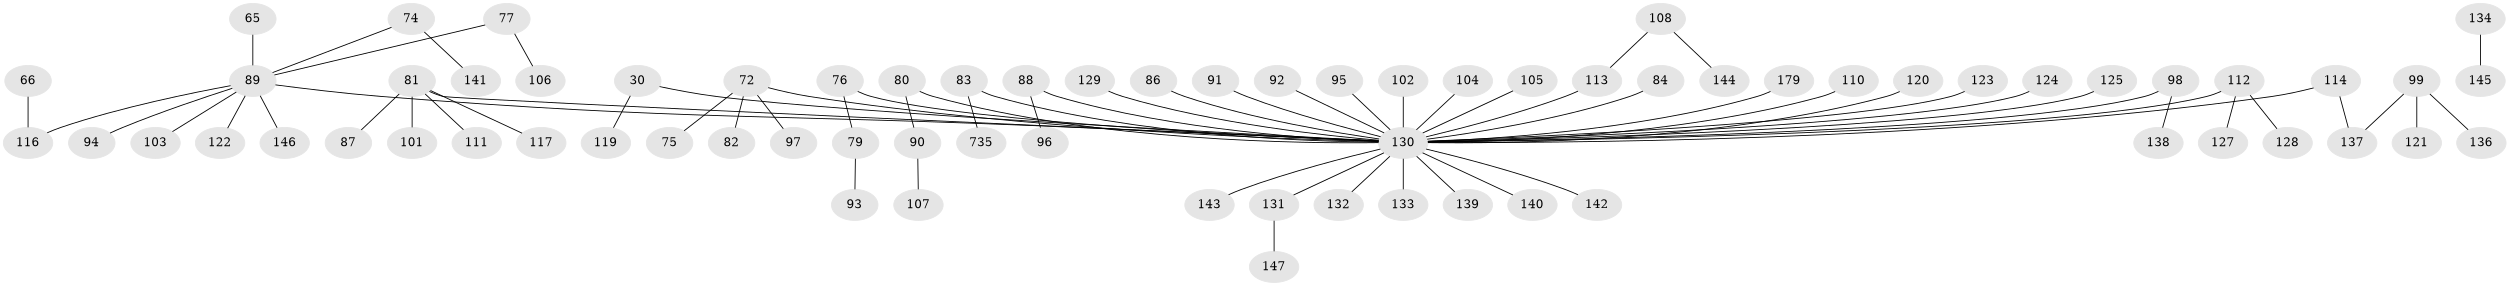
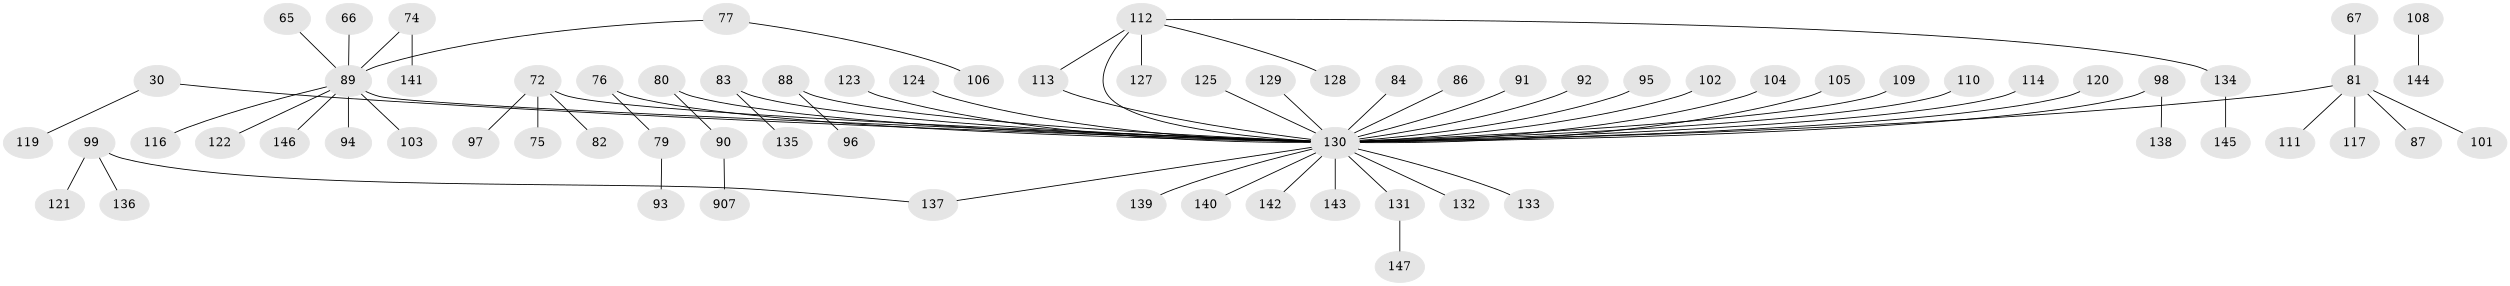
none -> (2355, 19)
none -> (1688, 25)
(1629, 50) -> (1092, 50)
(1789, 81) -> (1904, 81)
(28, 112) -> (349, 50)
(2344, 112) -> (1134, 174)
(981, 143) -> (788, 143)
(918, 205) -> (725, 205)
